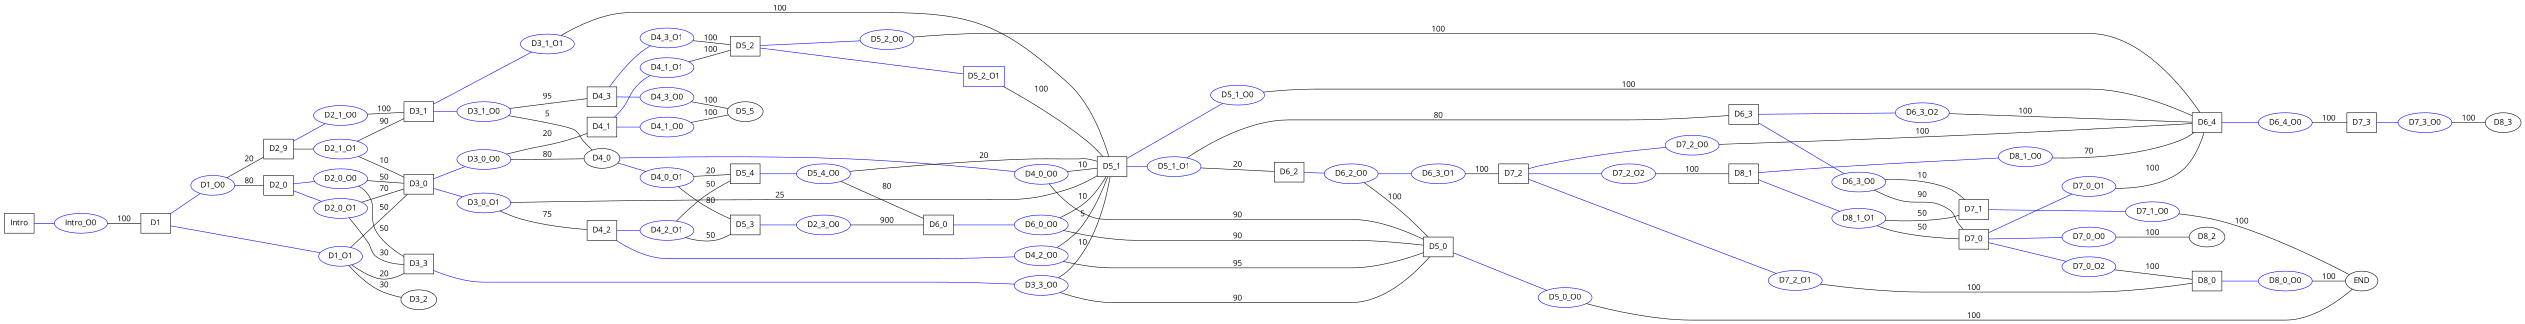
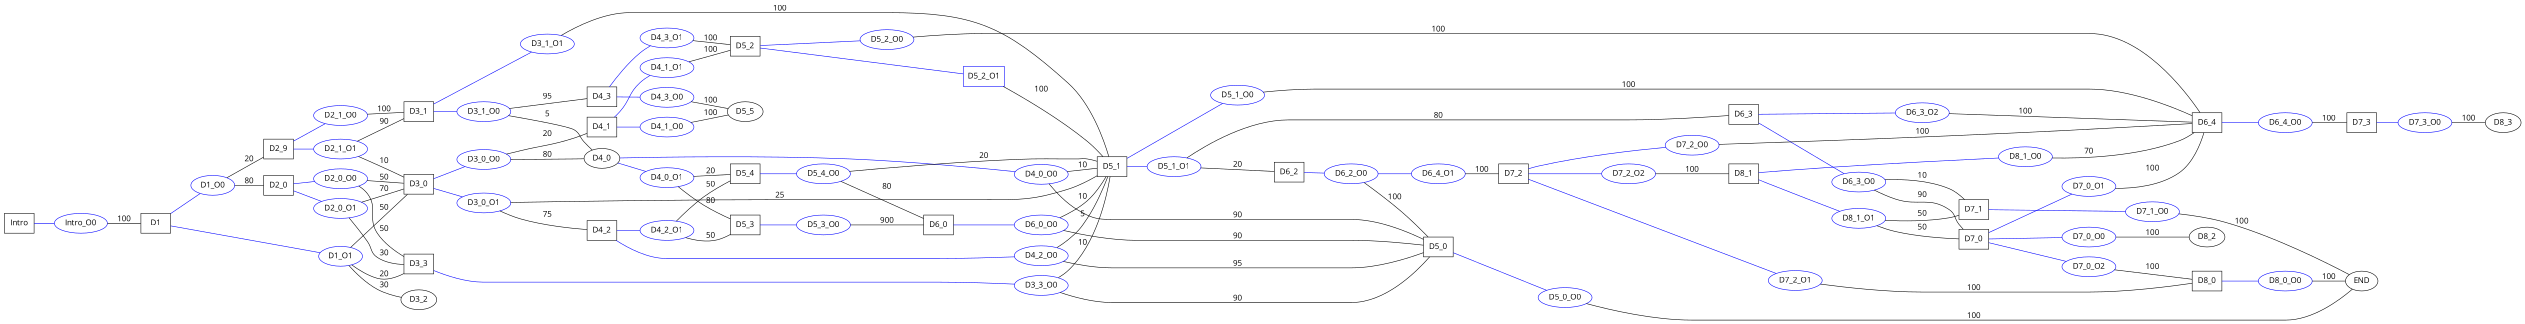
(304, 149) -> (304, 149)
(1438, 174) -> (1438, 174)
(823, 225) -> (823, 225)
